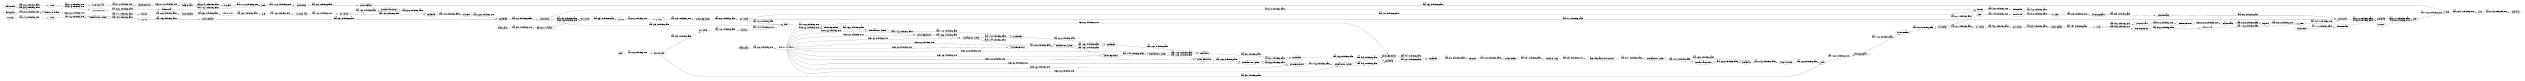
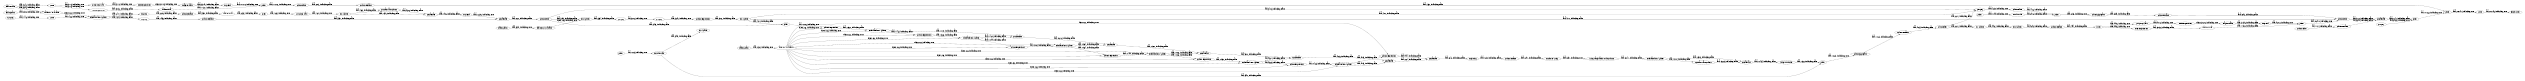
(2516, 12) -> (2516, 12)
(744, 30) -> none
(1473, 59) -> (1473, 59)
(1602, 59) -> (1602, 59)
